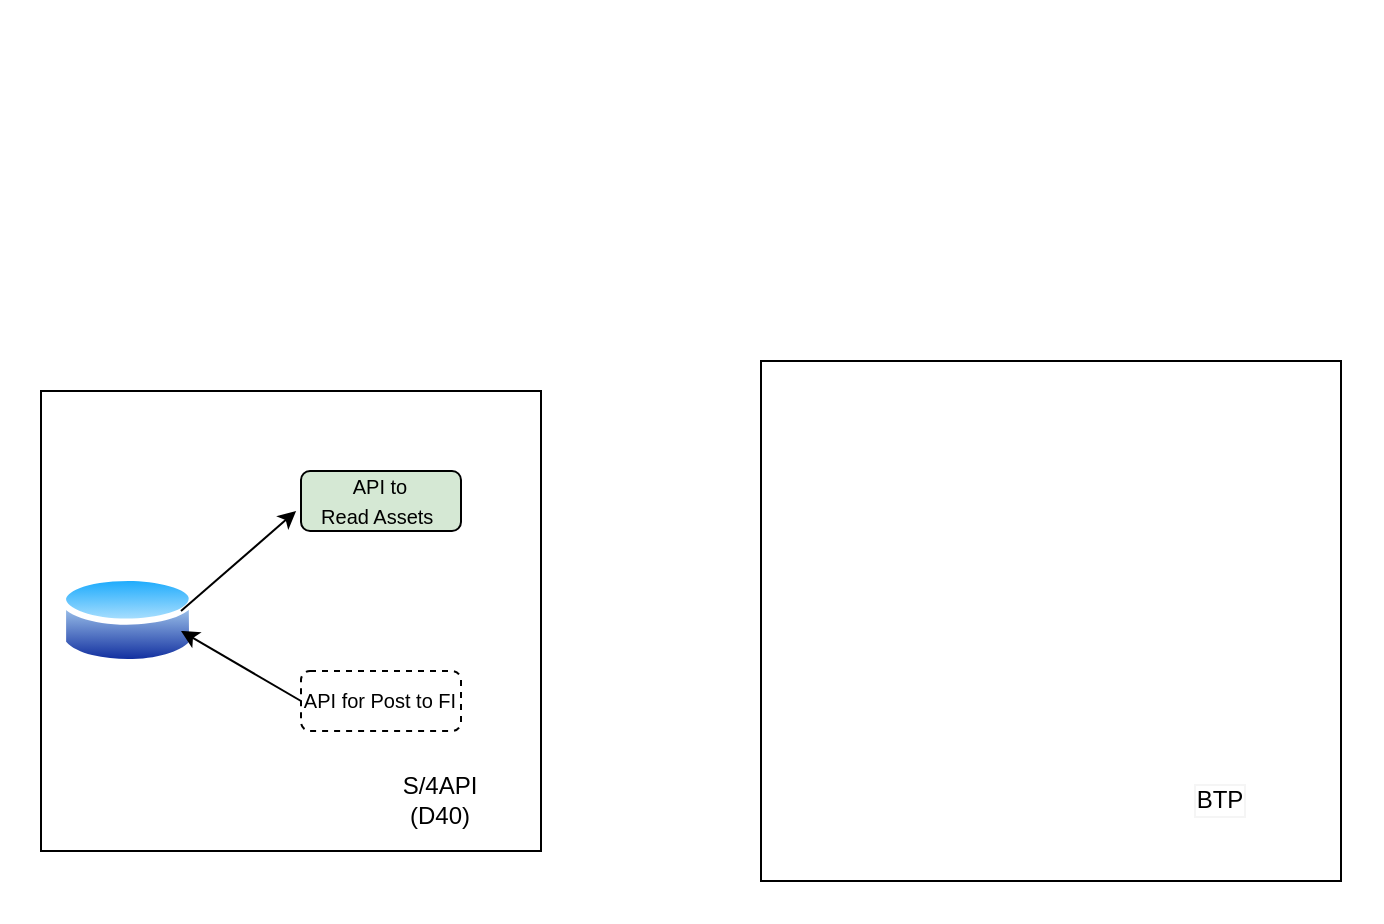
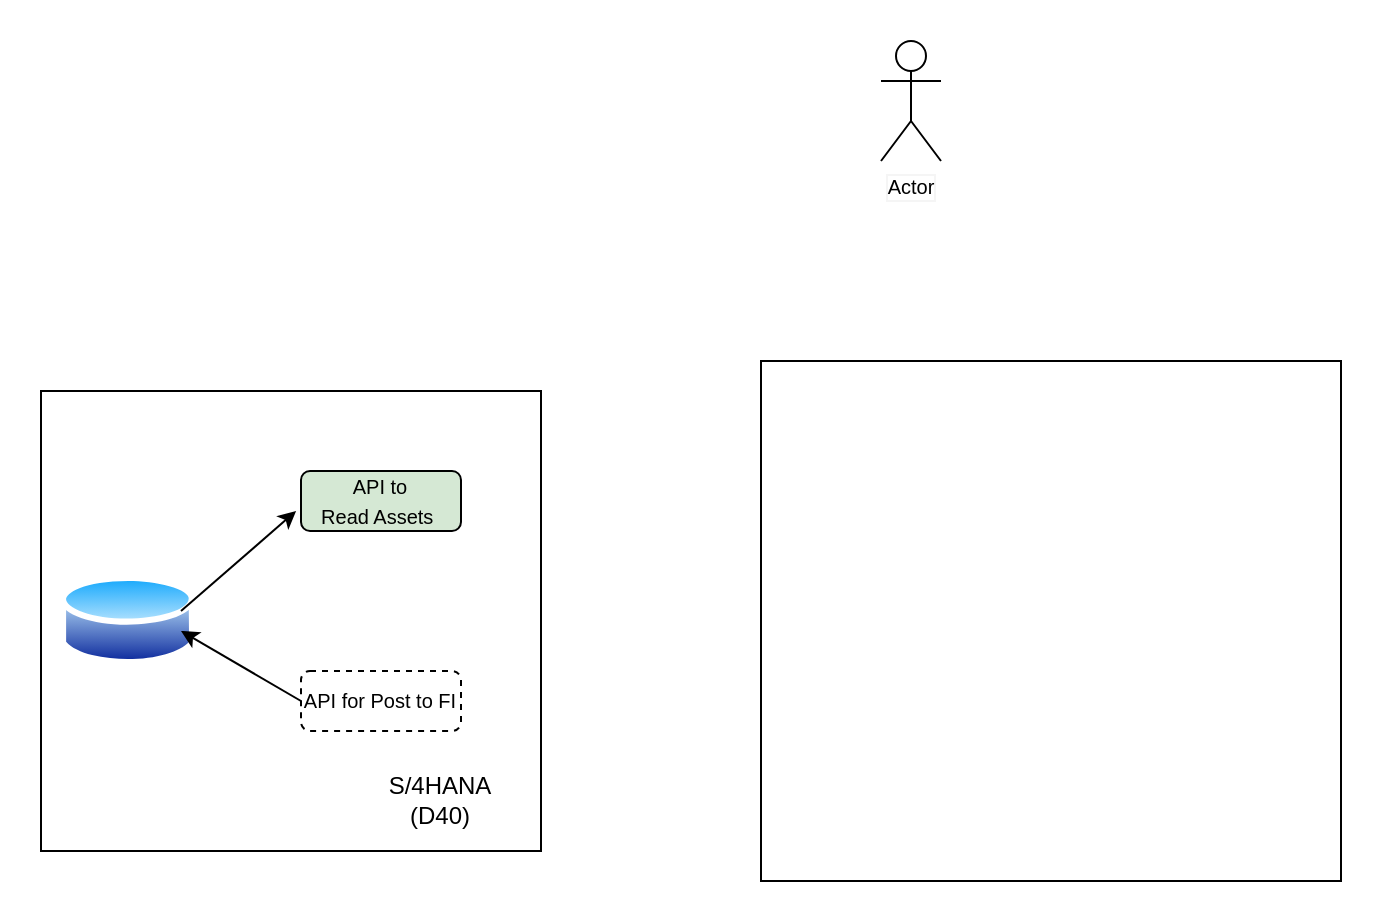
none -> (911, 101)
(441, 801) -> (441, 801)
(1221, 801) -> none
